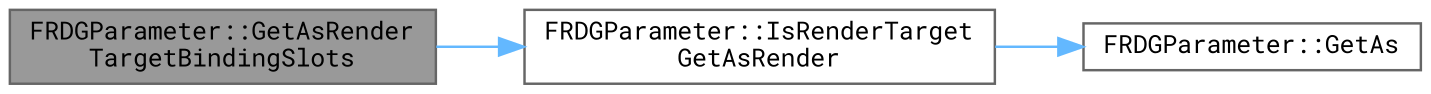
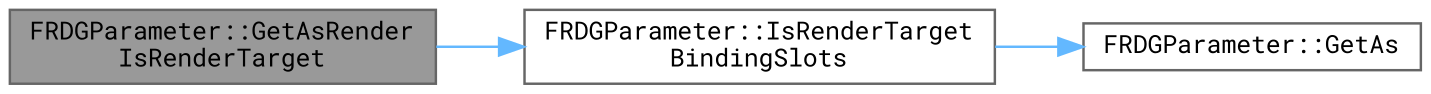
(223, 47) -> (223, 47)
(760, 47) -> (760, 47)
